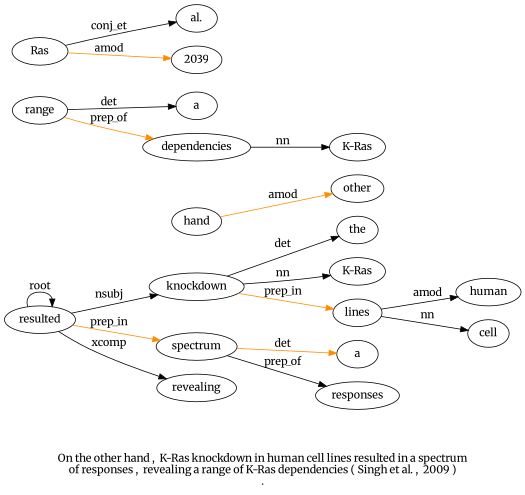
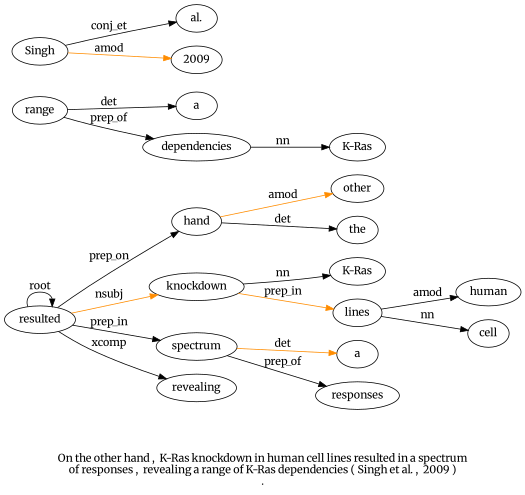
(40, 51) -> (40, 51)
(197, 60) -> (197, 60)
(105, 128) -> (105, 128)
(279, 258) -> (275, 226)
none -> (114, 270)
(111, 305) -> (111, 305)
(113, 332) -> (113, 332)
